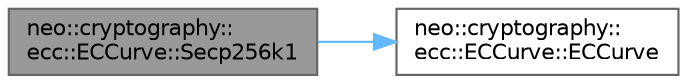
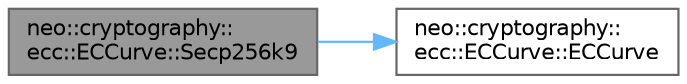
(163, 42) -> (163, 42)
